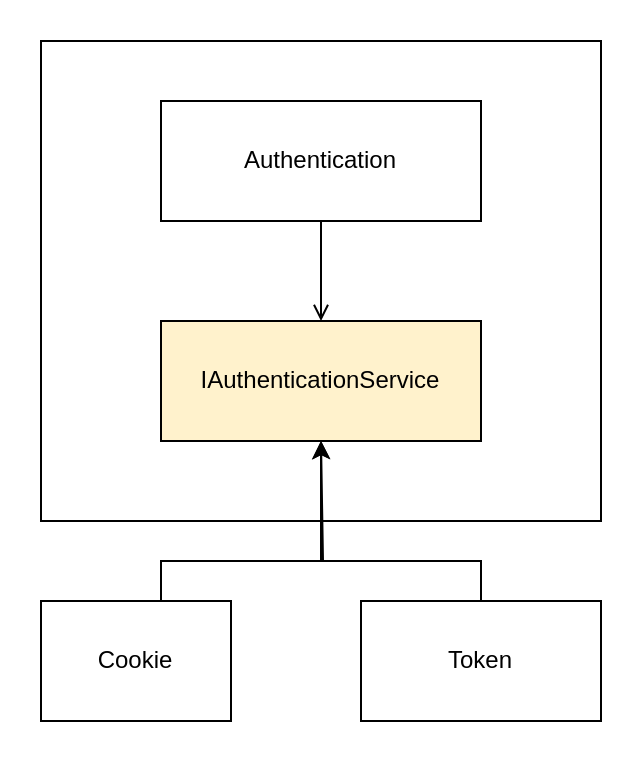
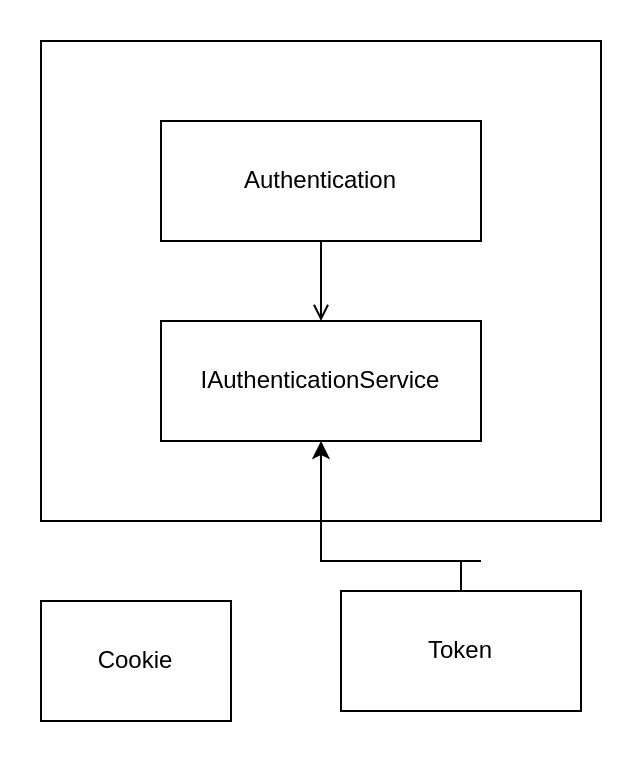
(321, 161) -> (321, 181)
(321, 381) -> (321, 381)
(217, 561) -> none
(481, 661) -> (461, 651)
